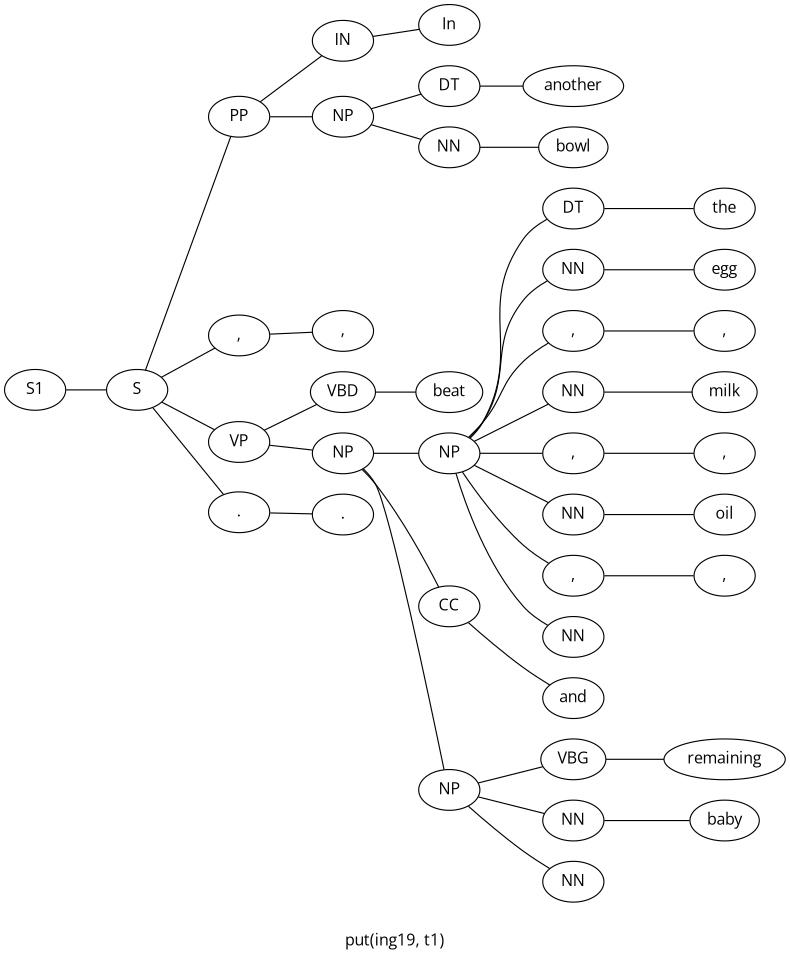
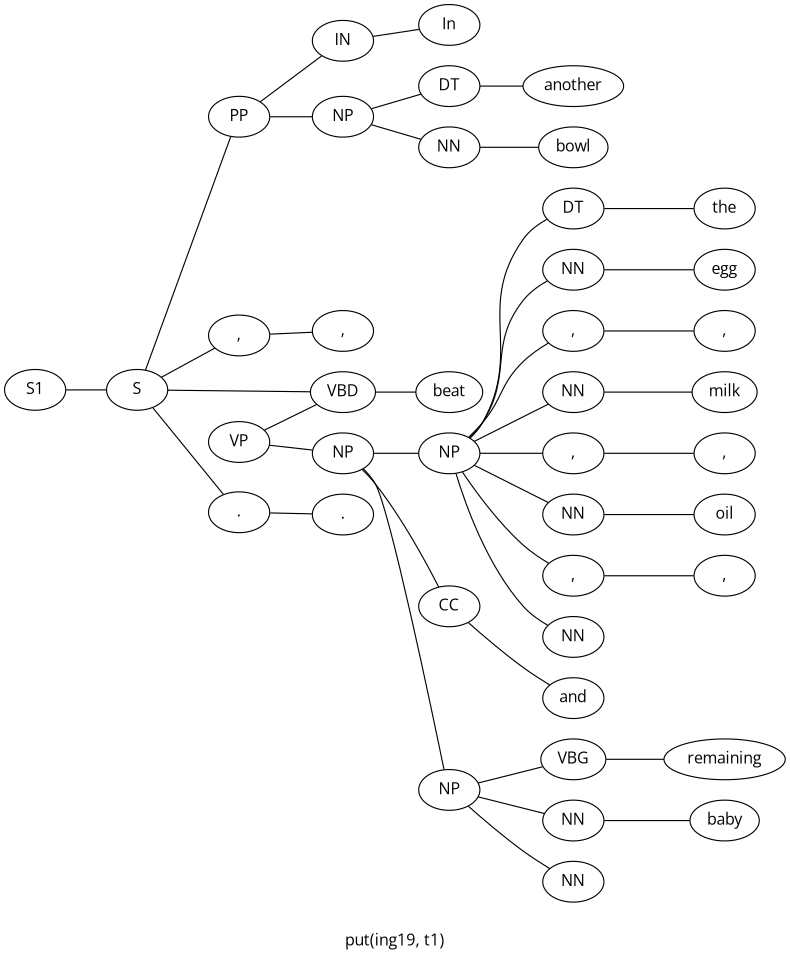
(188, 416) -> (239, 391)
